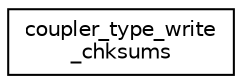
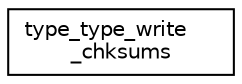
(121, 42) -> (121, 42)
